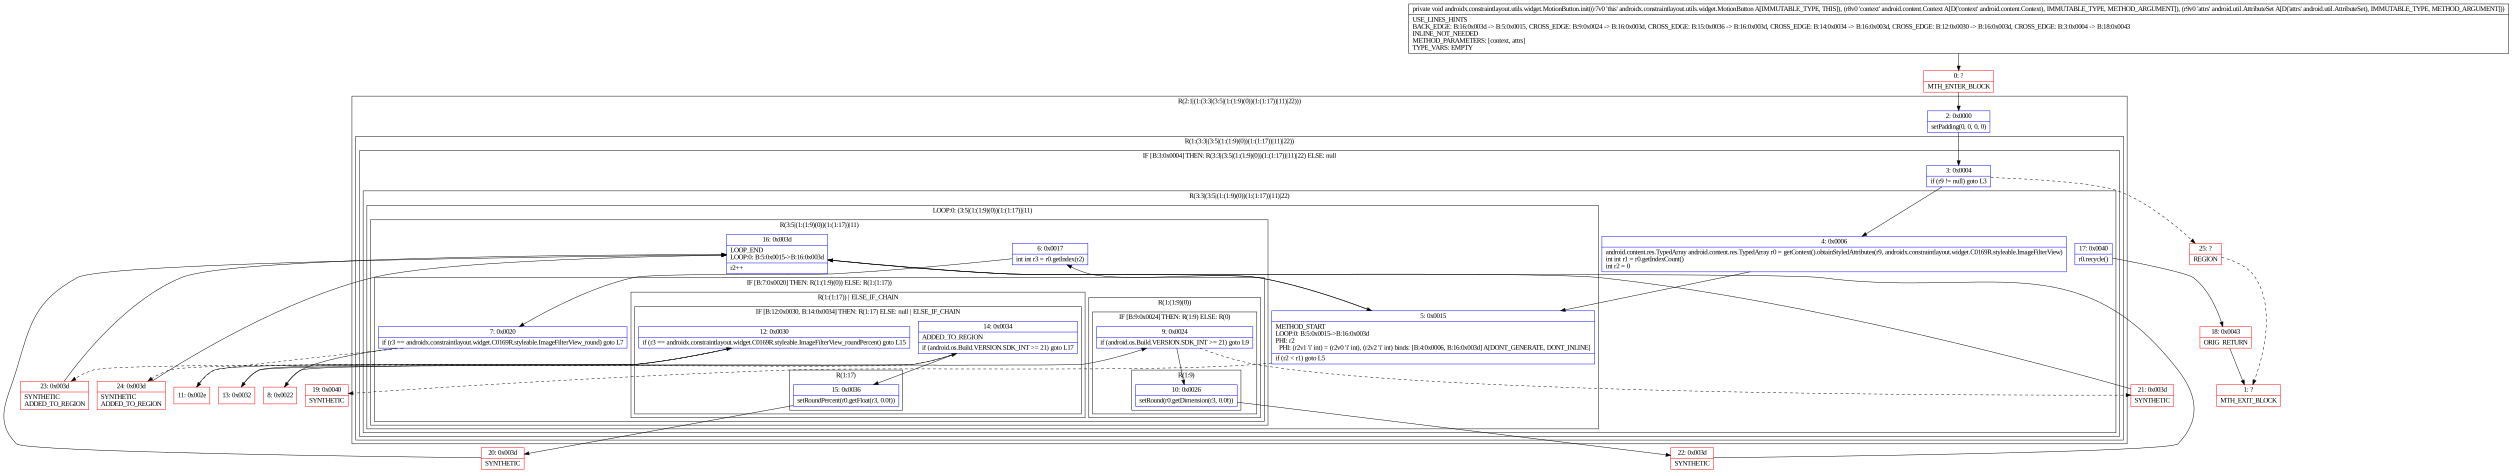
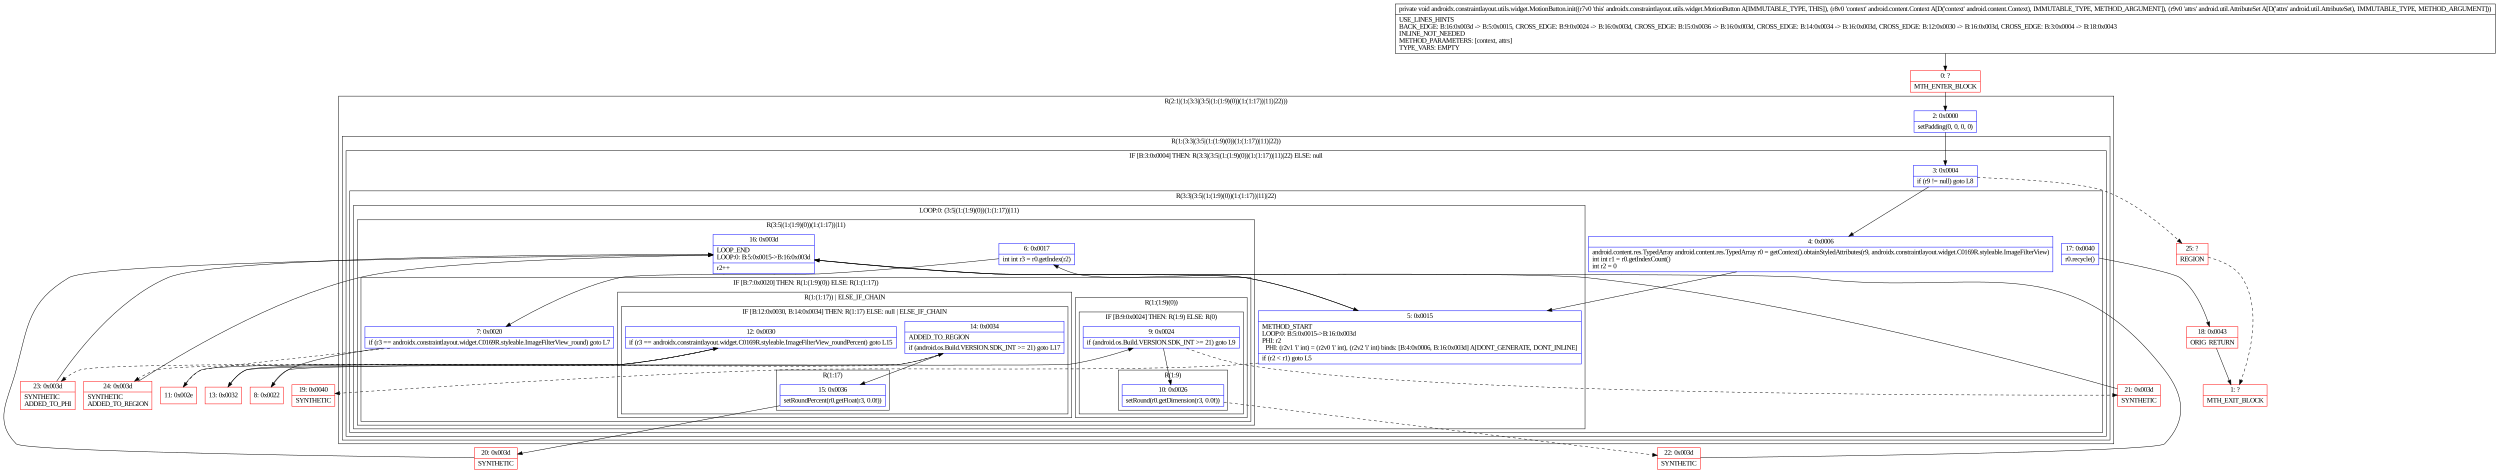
(1959, 181) -> (1945, 181)
(55, 404) -> (48, 404)
(1430, 426) -> (1417, 426)
